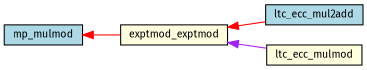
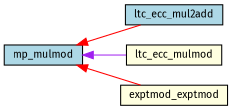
(252, 24) -> (114, 33)
(253, 46) -> (110, 55)
